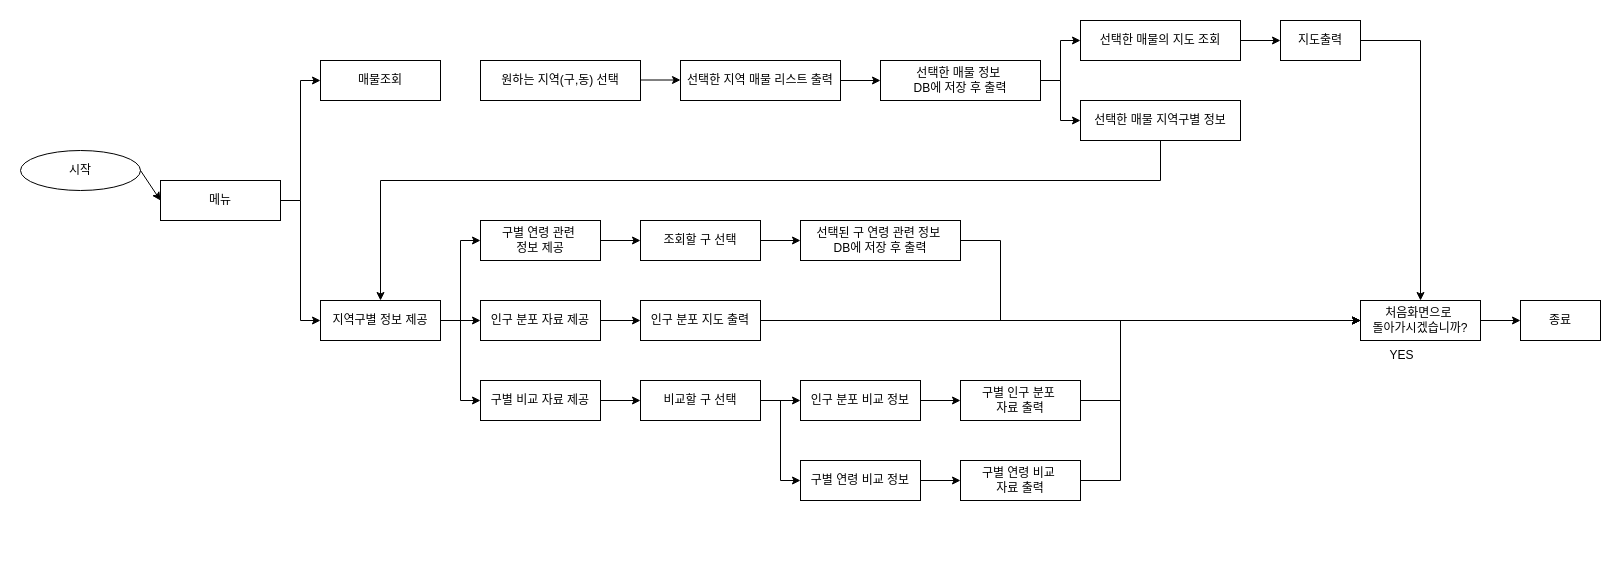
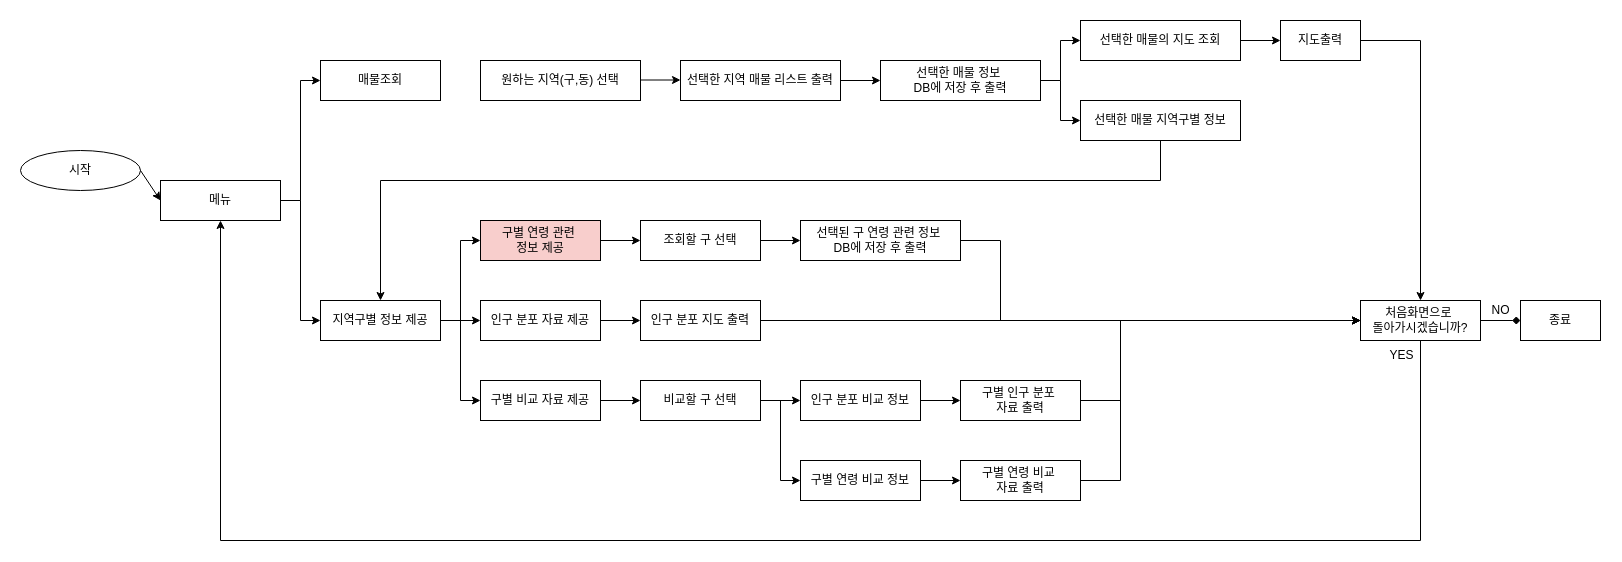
(541, 241) -> (541, 241)
none -> (1501, 311)
(1512, 321) -> (1512, 321)
none -> (765, 541)
